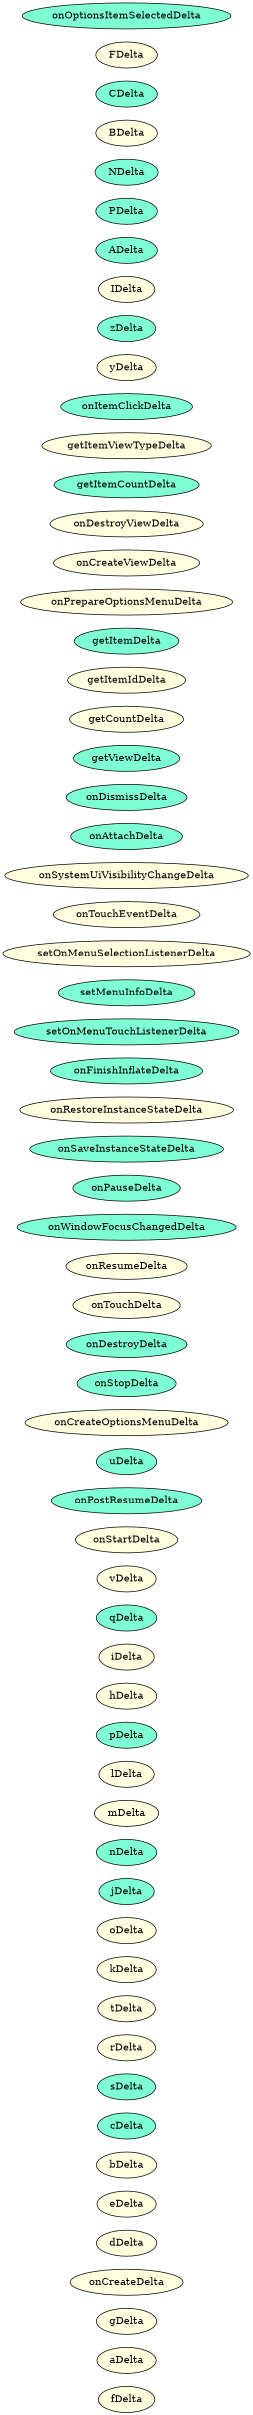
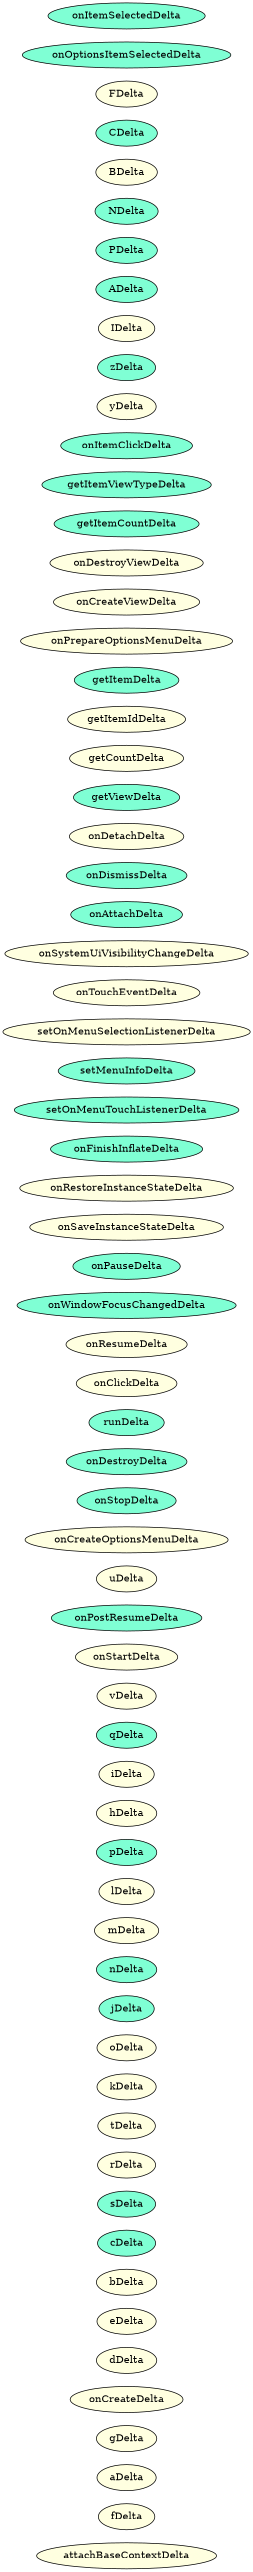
none -> (127, 16)
(127, 446) -> (127, 485)
none -> (127, 836)
(127, 1149) -> (127, 1227)
(127, 1305) -> none
none -> (127, 1384)
none -> (127, 1423)
(127, 1462) -> (127, 1579)
none -> (127, 2556)
